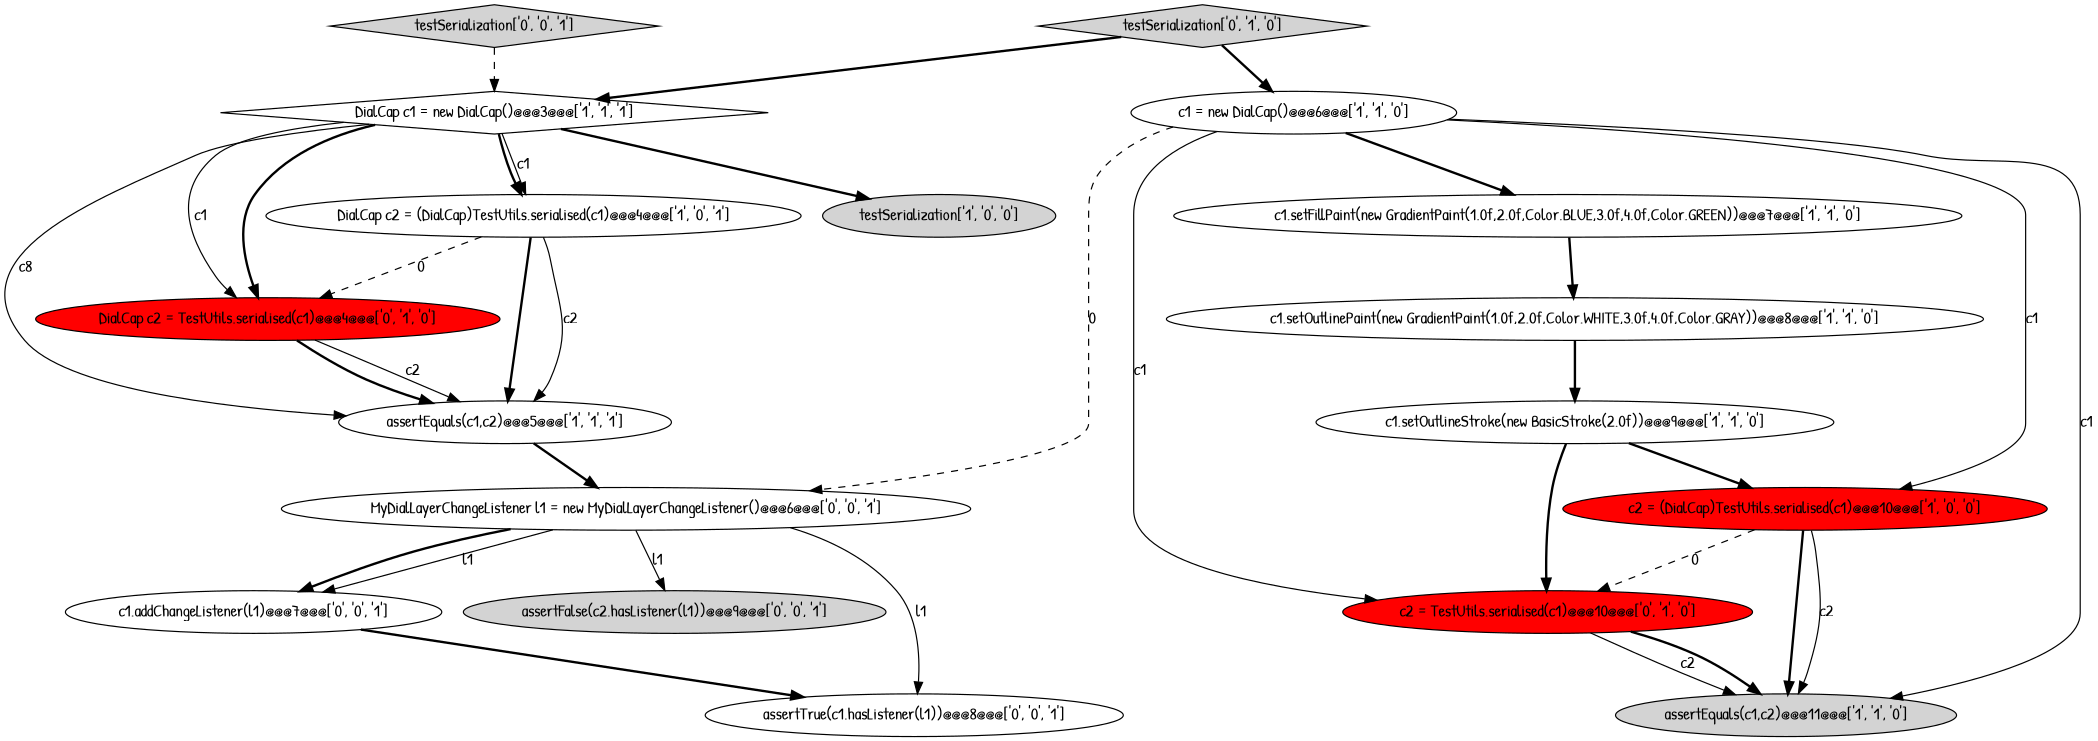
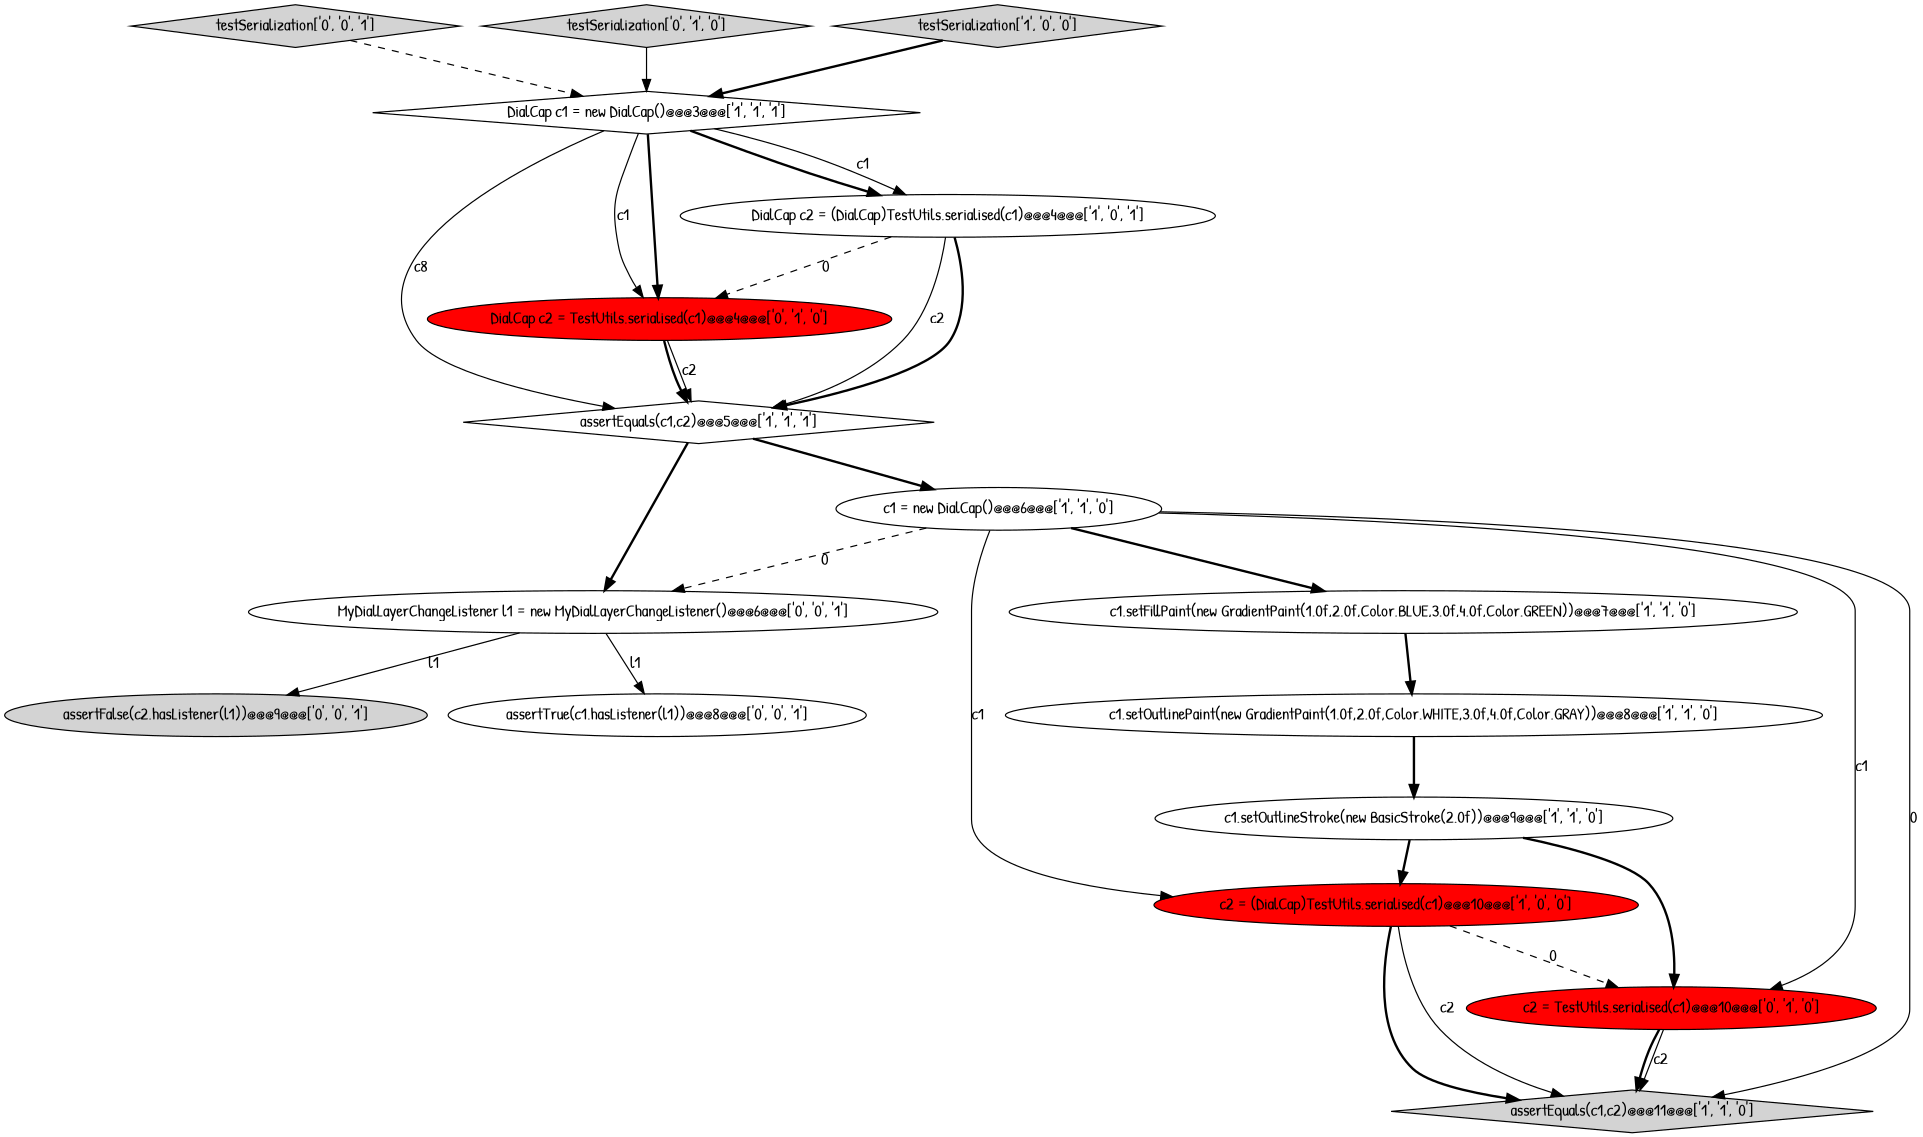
(1242, 64) -> (837, 462)
(865, 67) -> (647, 64)
(709, 163) -> (832, 67)
(939, 216) -> (998, 26)
(505, 422) -> (699, 422)
(2087, 422) -> (1914, 818)
(254, 612) -> none
(1786, 715) -> (1632, 1111)
